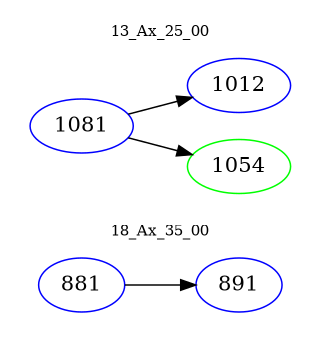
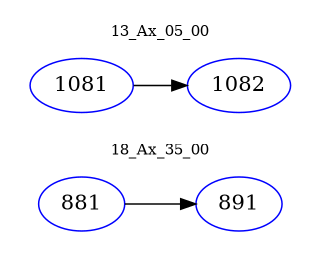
(160, 32) -> (160, 32)
(239, 86) -> (239, 86)
(239, 166) -> none
